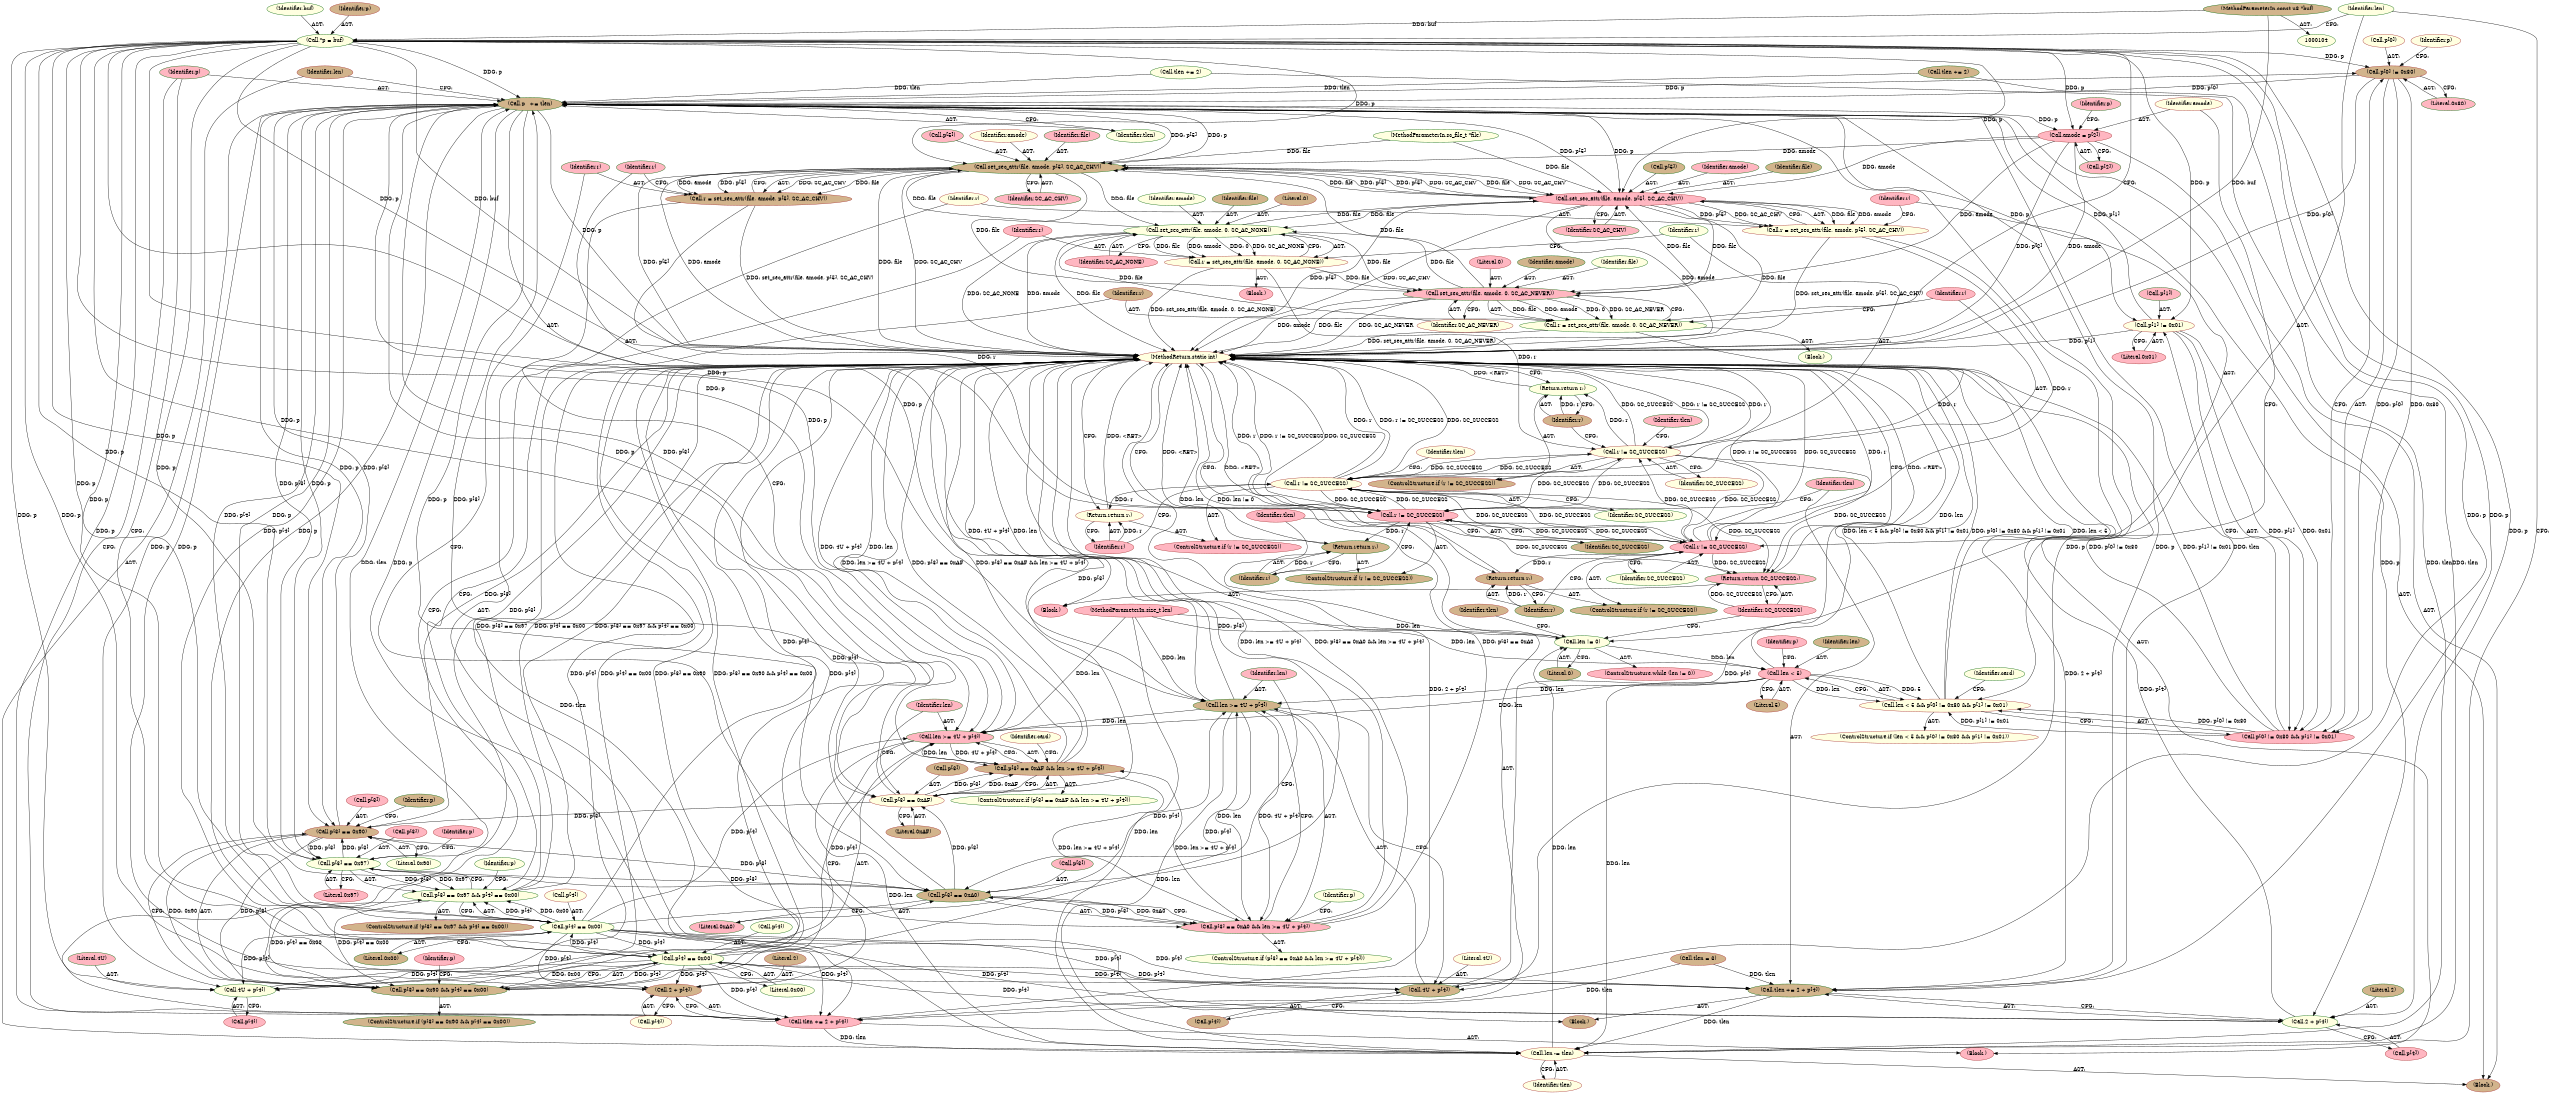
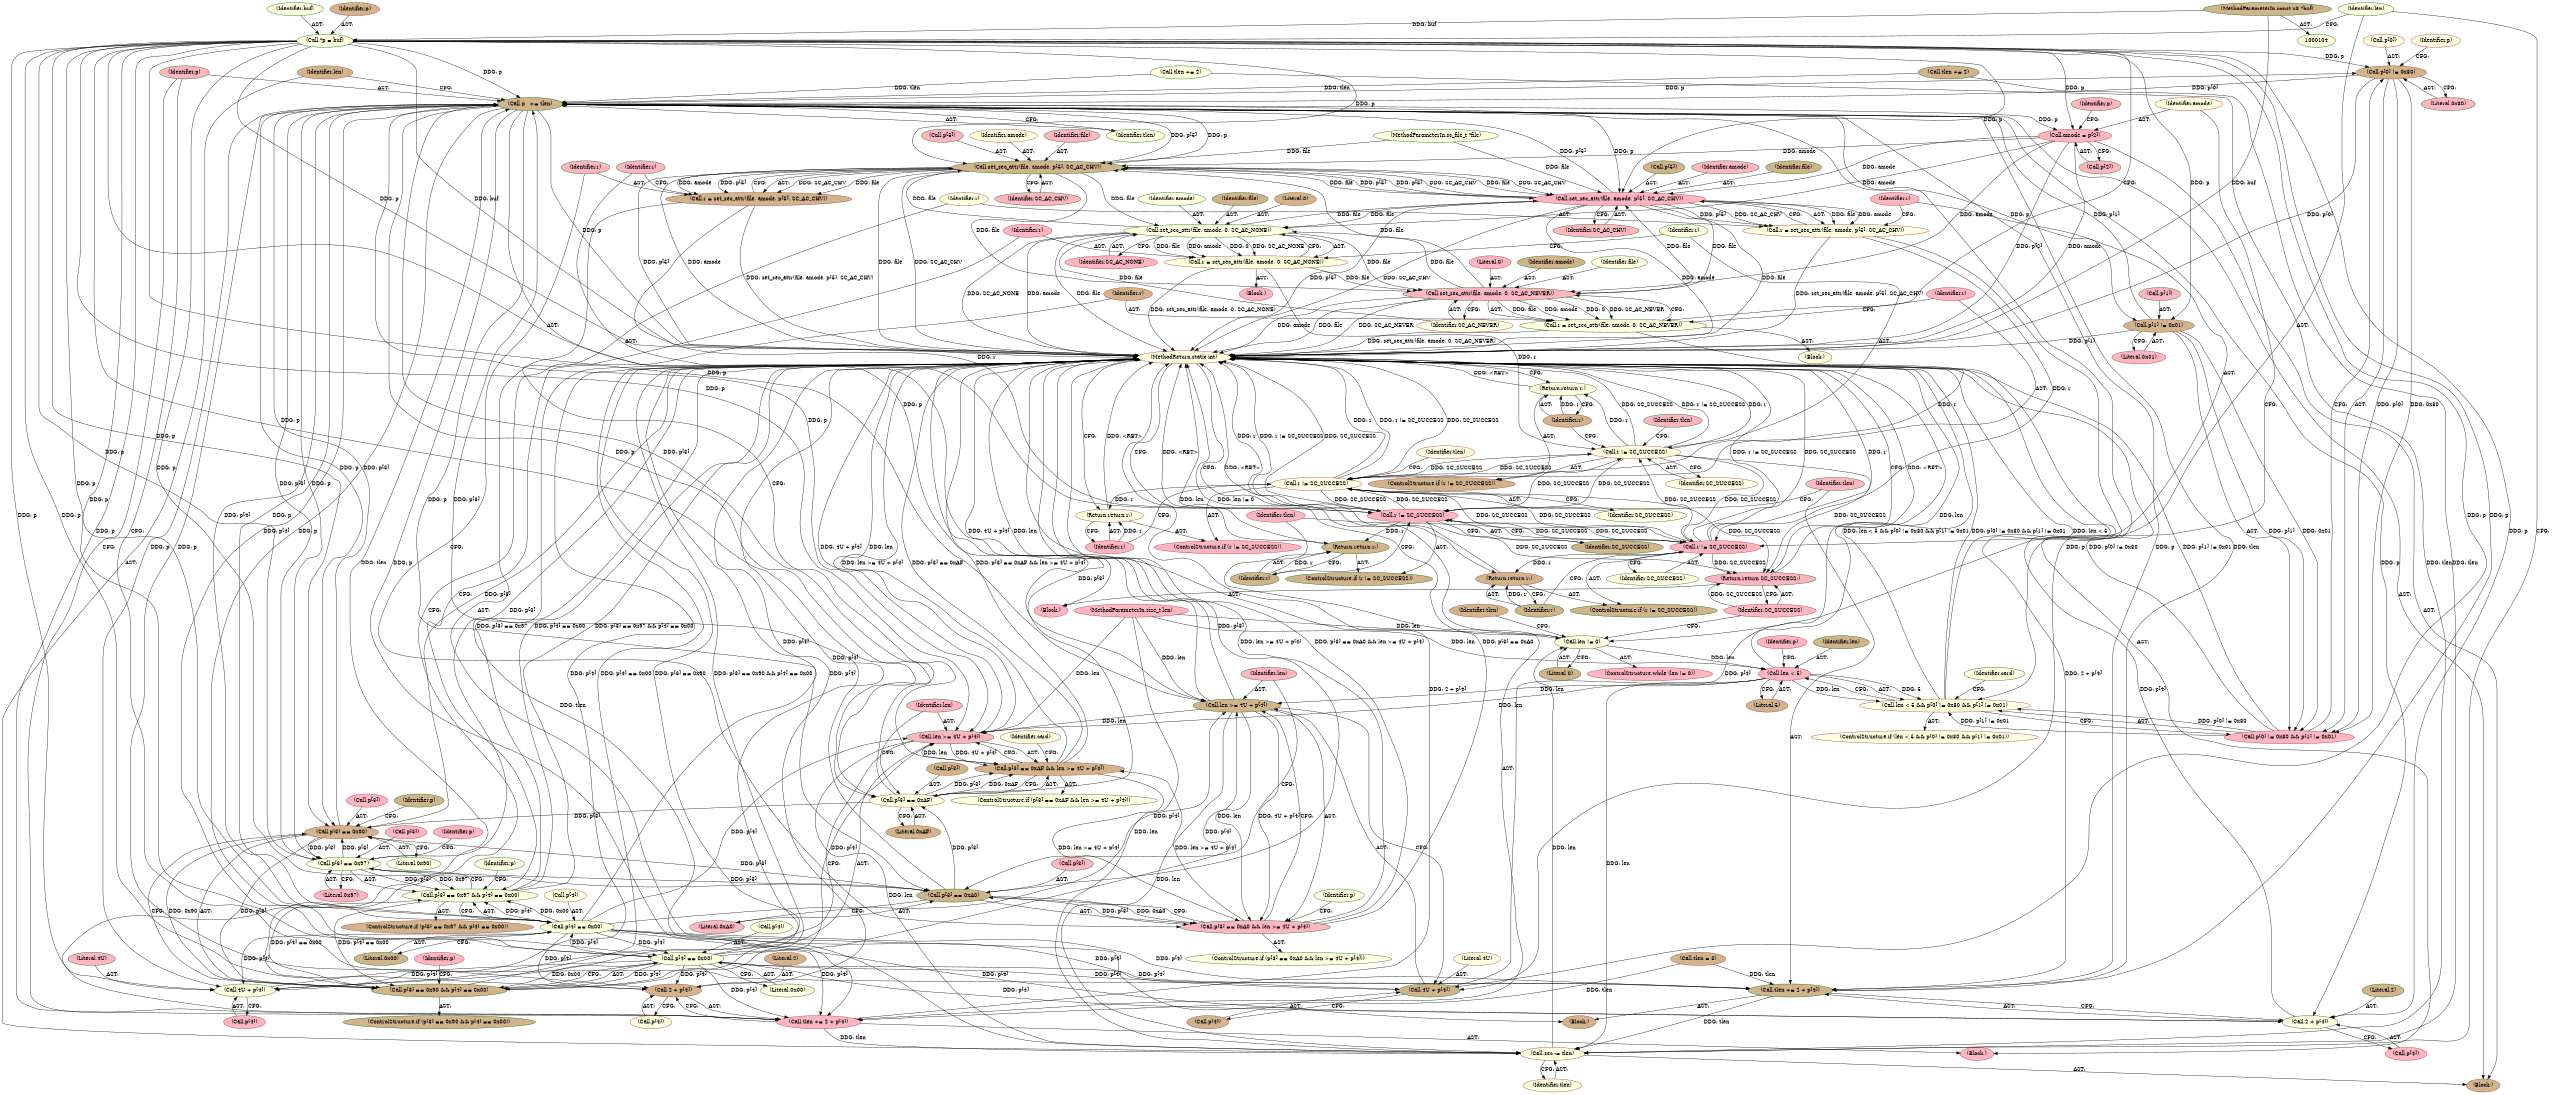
none -> (1692, 207)
(2159, 326) -> (2159, 326)
(2240, 539) -> none
(1552, 1054) -> (1552, 1054)
